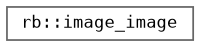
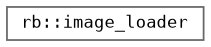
(100, 23) -> (105, 23)
